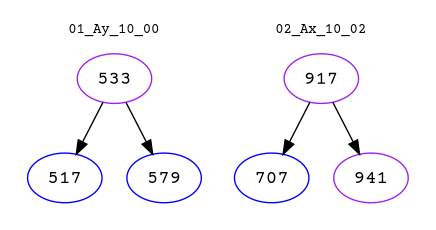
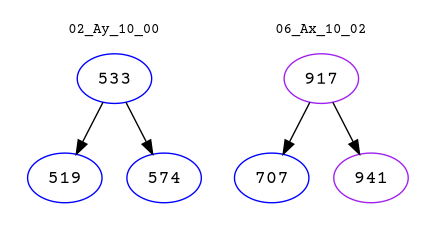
(114, 30) -> (114, 30)
(321, 30) -> (321, 30)
(114, 79) -> (114, 79)
(65, 178) -> (65, 178)
(164, 178) -> (164, 178)
